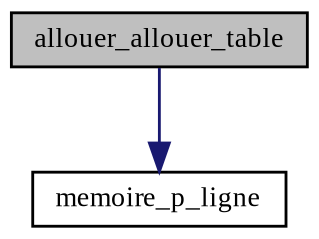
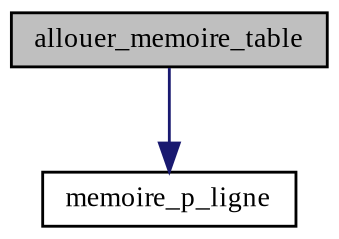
(159, 40) -> (169, 40)
